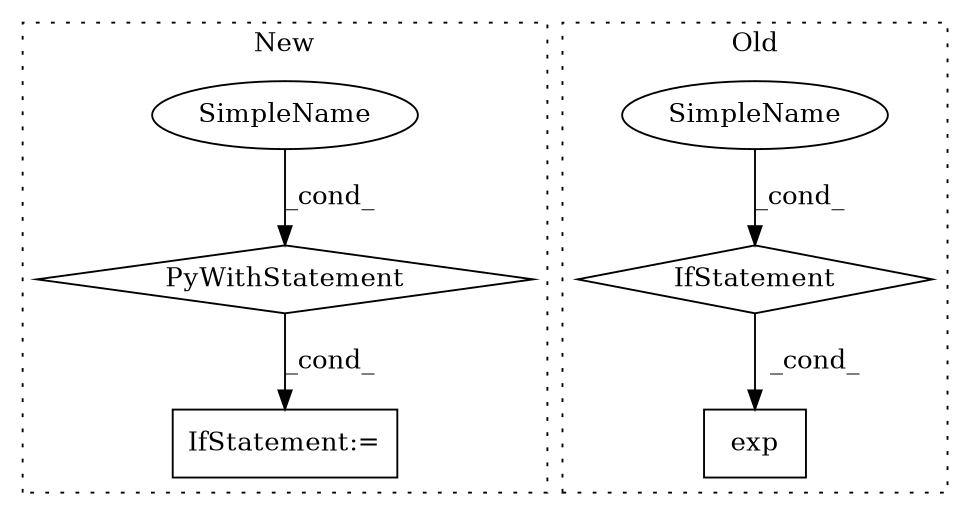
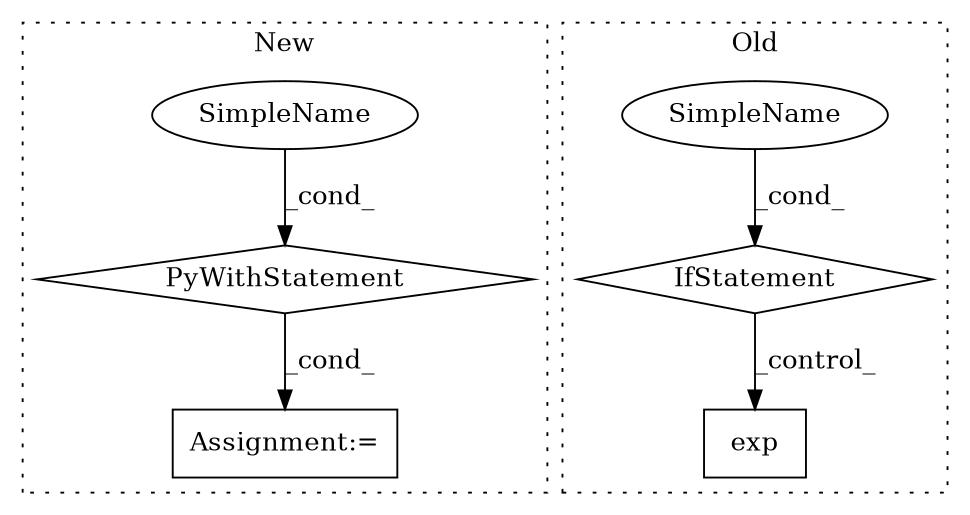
(815, 361) -> (815, 361)
(285, 444) -> (285, 444)
